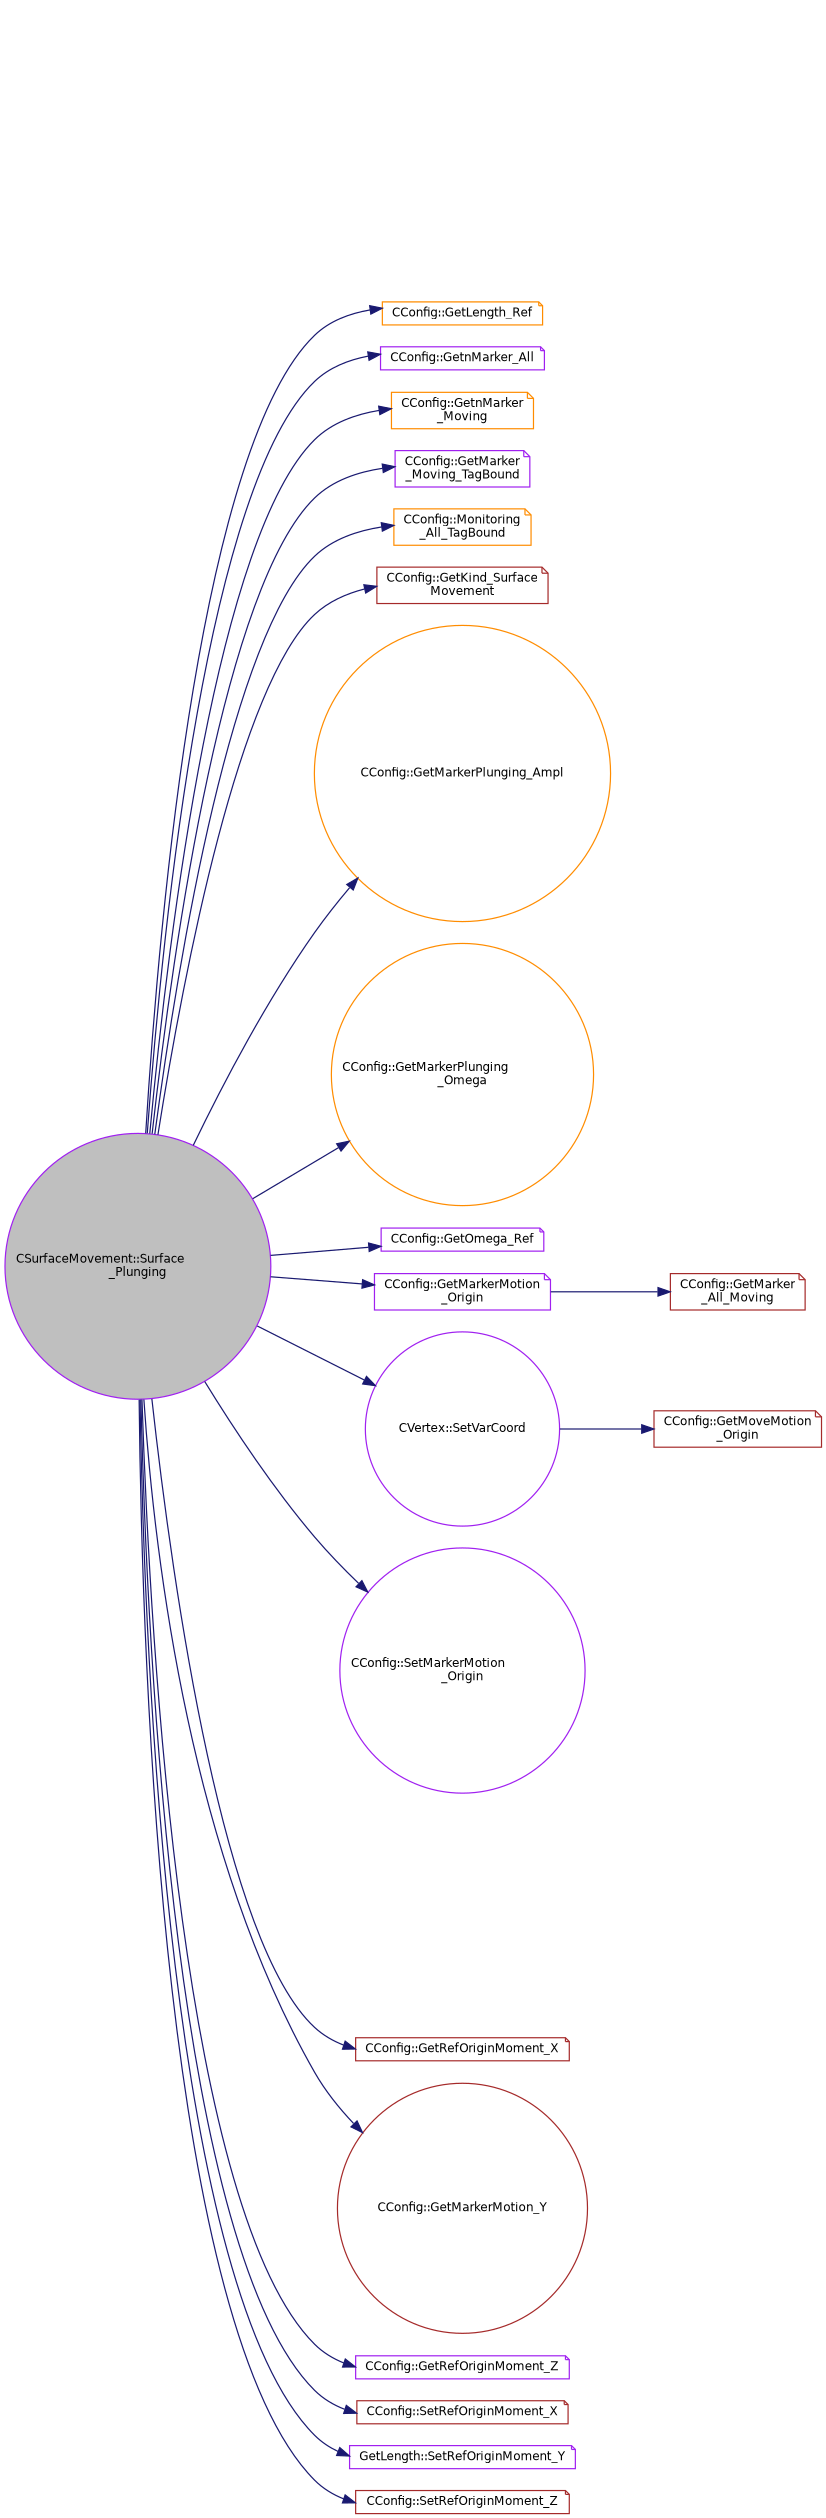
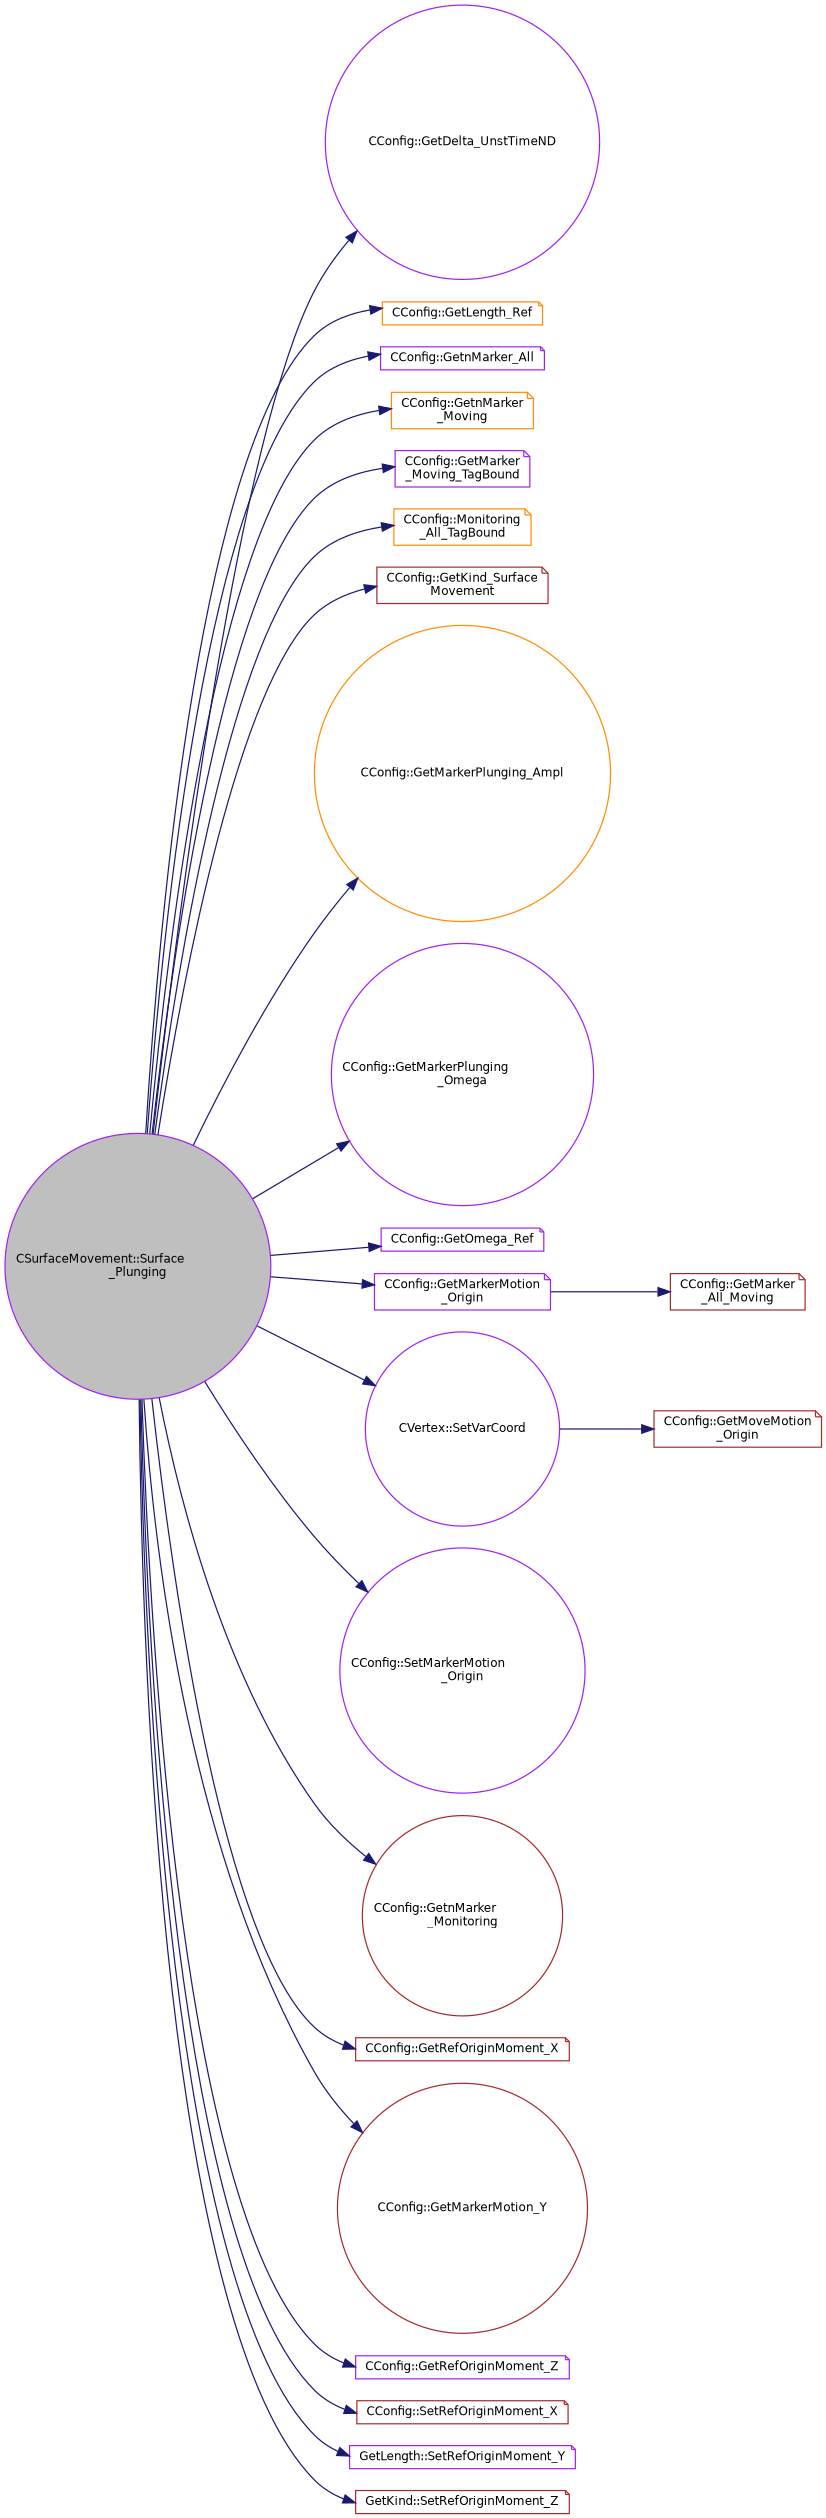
none -> (462, 142)
(462, 1075) -> (462, 1075)
none -> (462, 1916)
(462, 2502) -> (462, 2502)
